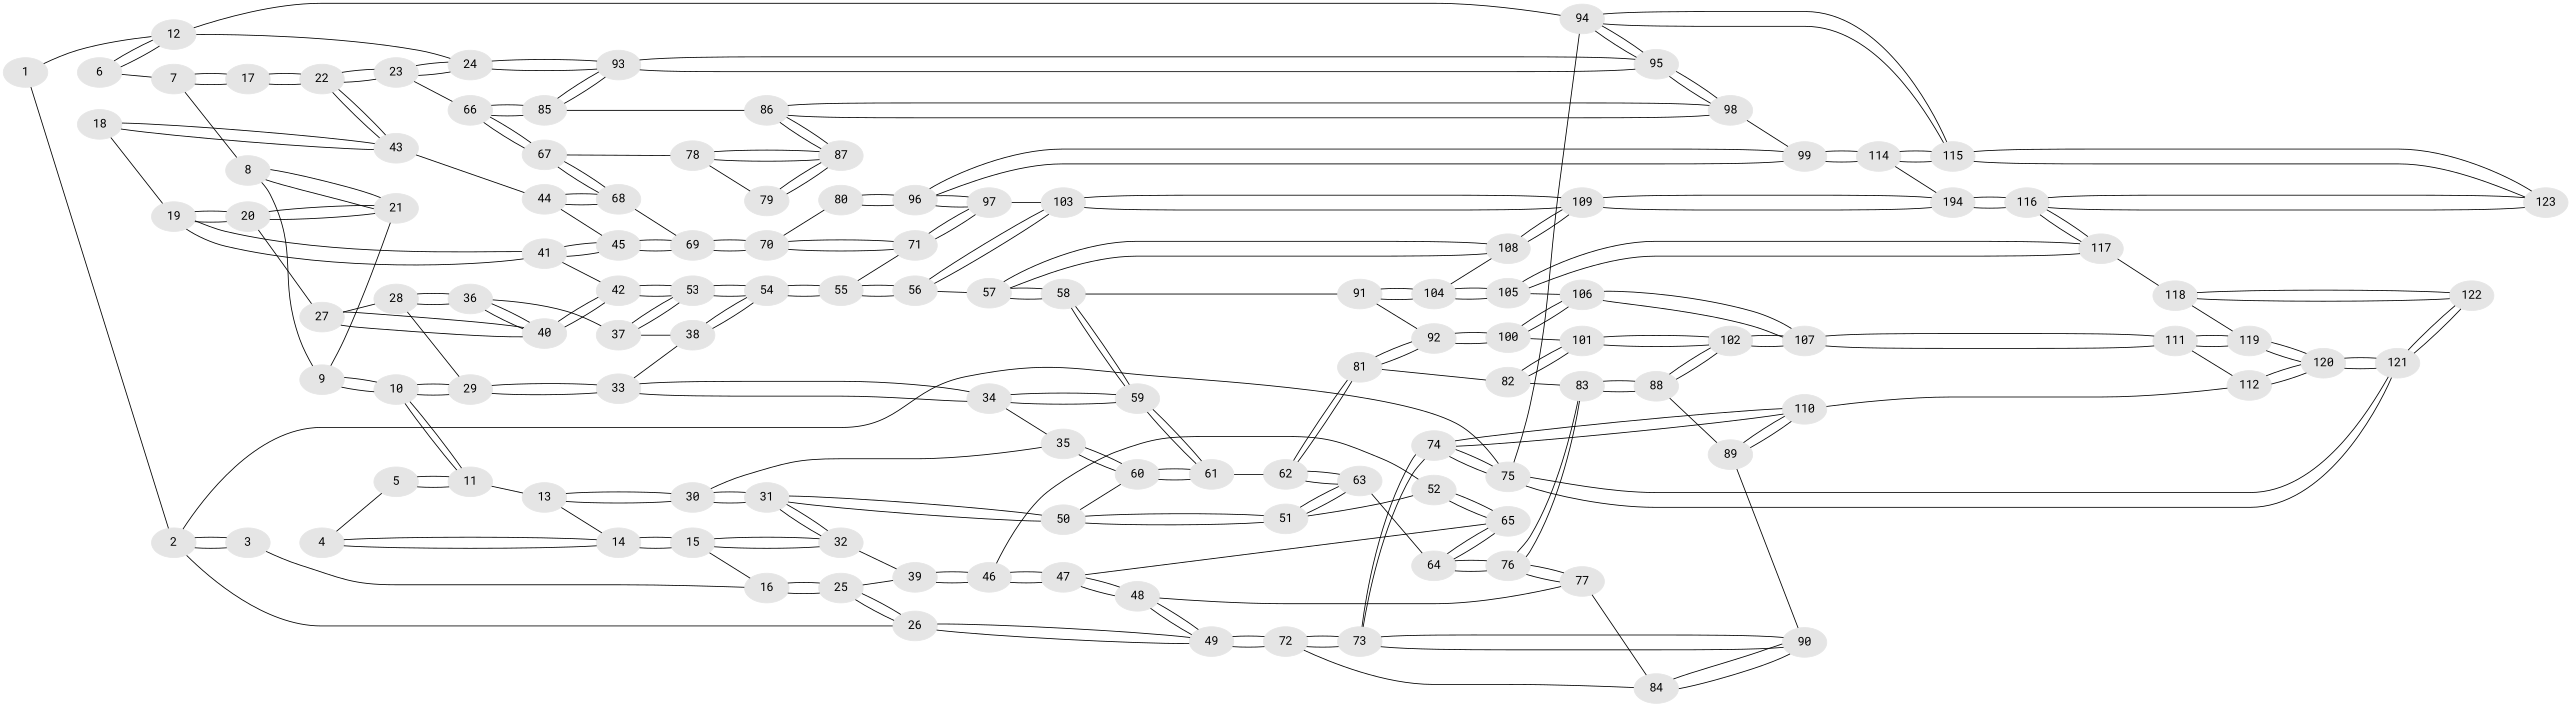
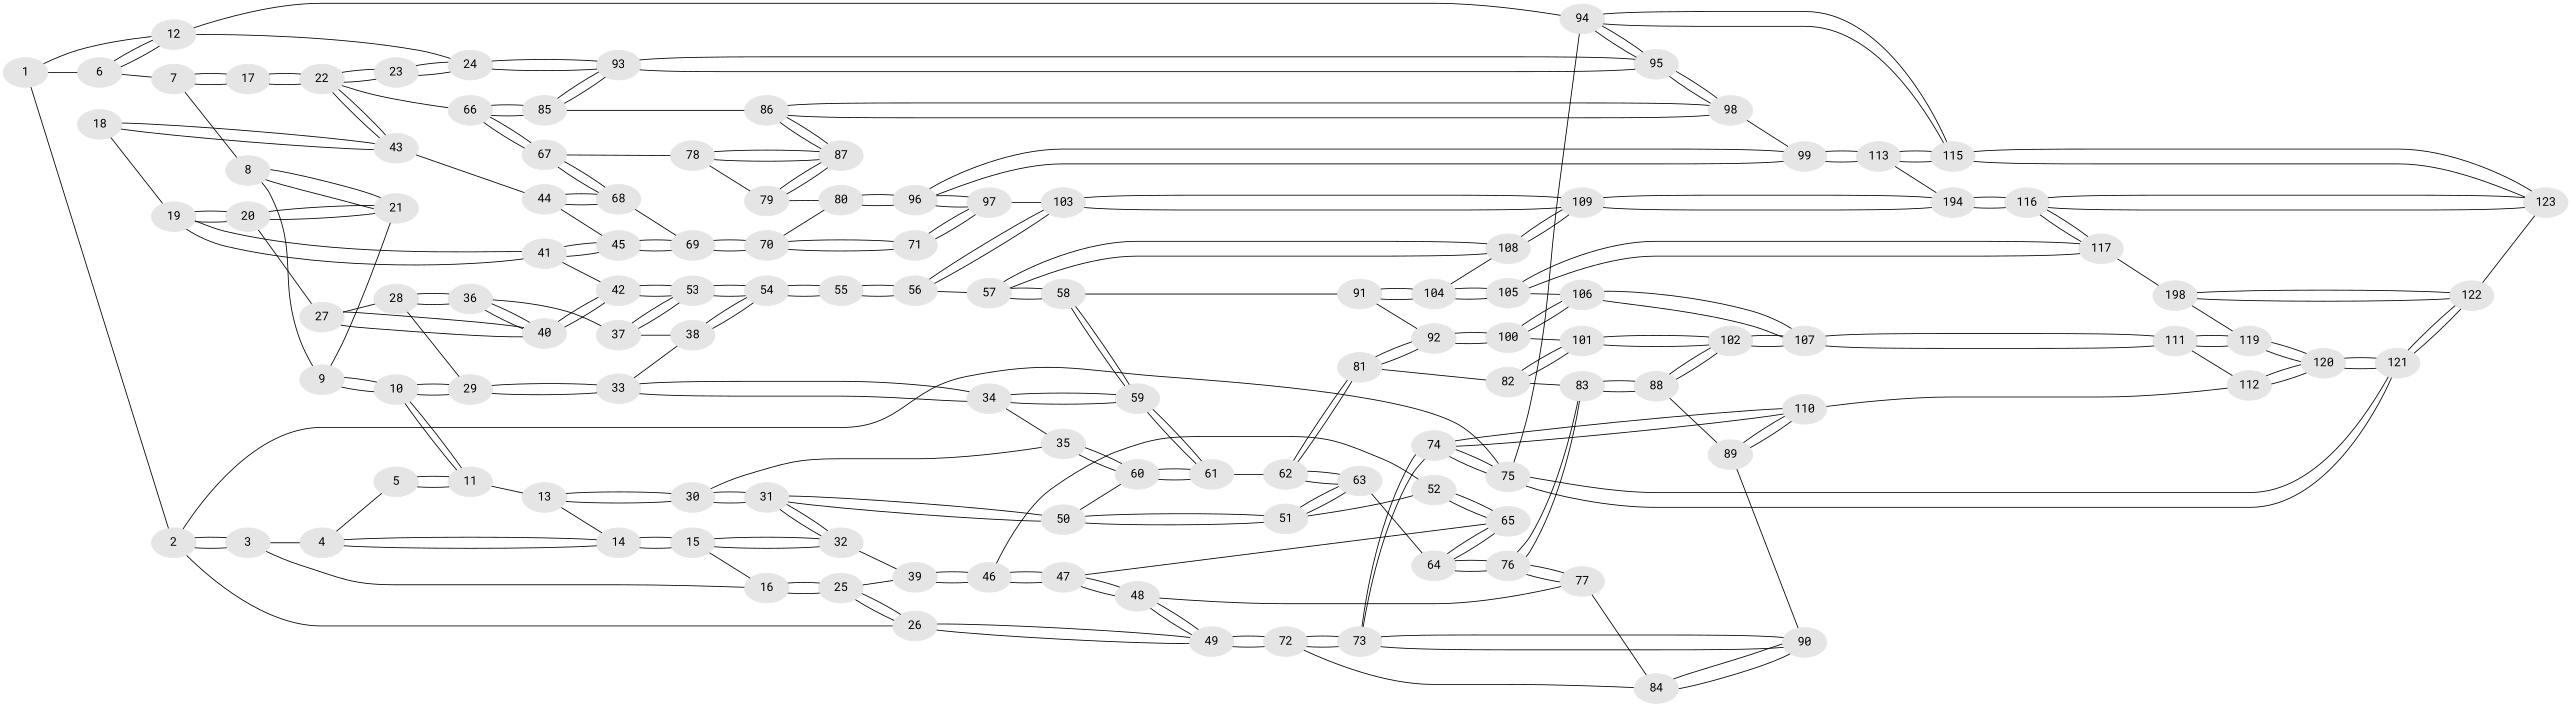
none -> (63, 72)
(433, 91) -> (395, 99)
(1879, 156) -> (1879, 156)
none -> (804, 201)
none -> (2509, 249)
(878, 268) -> none
(2175, 296) -> (2175, 296)
none -> (285, 543)
